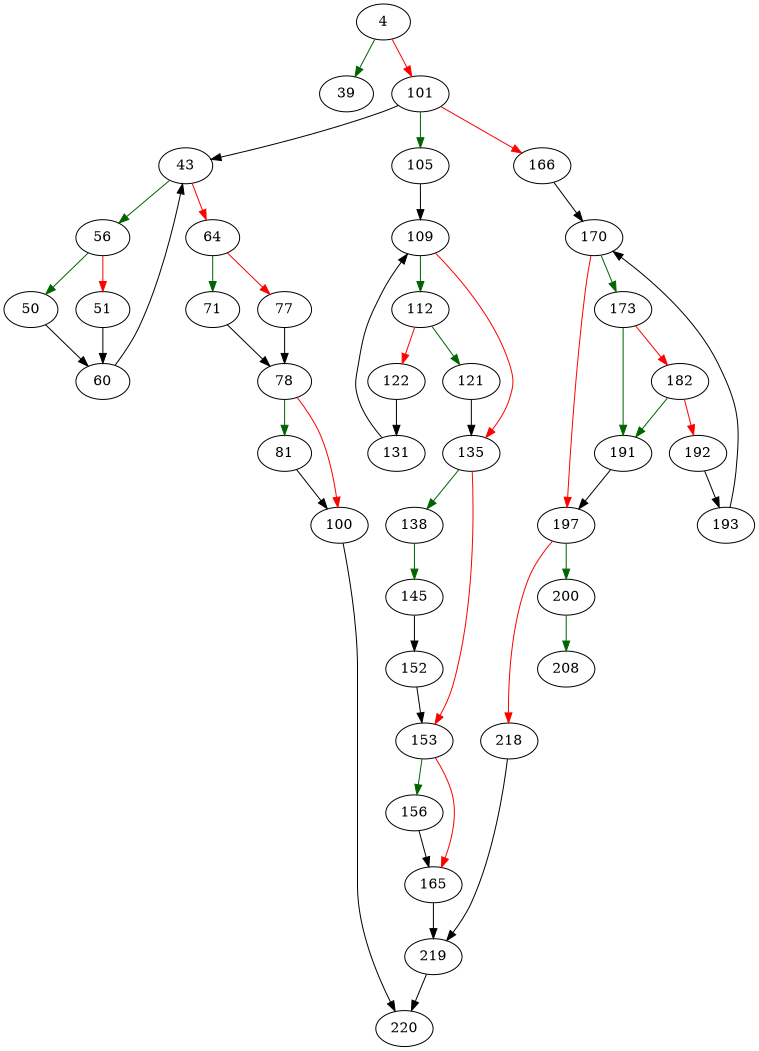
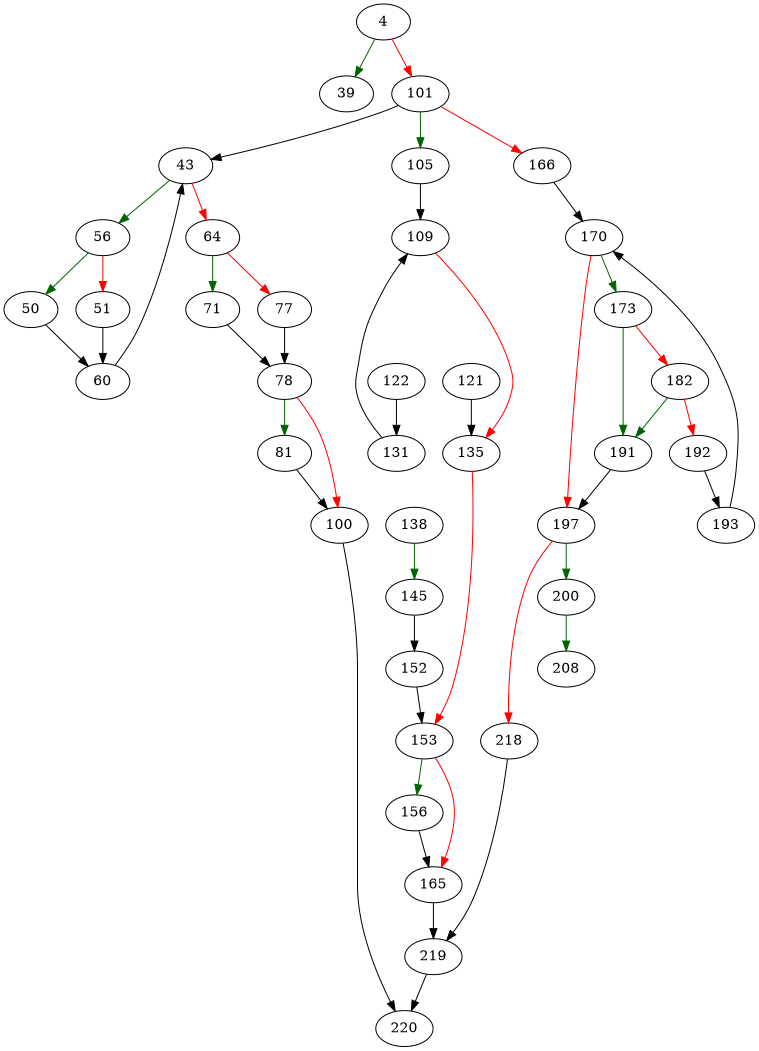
(420, 310) -> none
(446, 485) -> none
